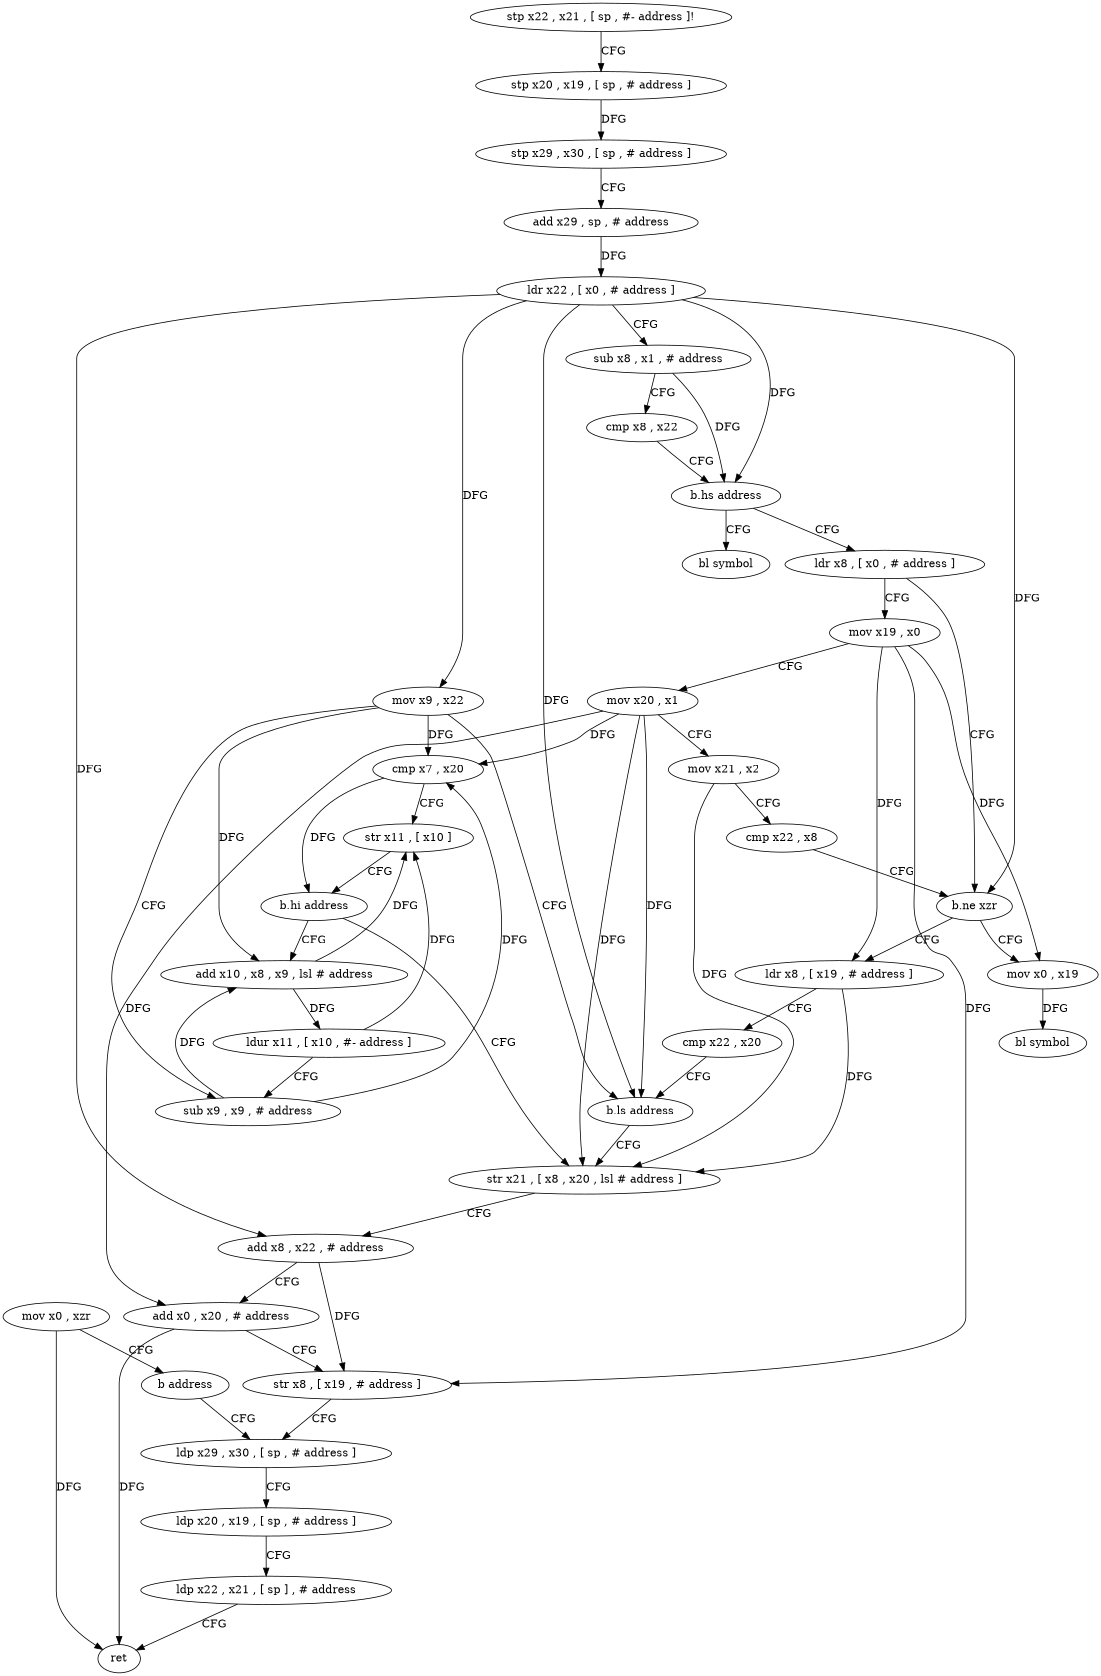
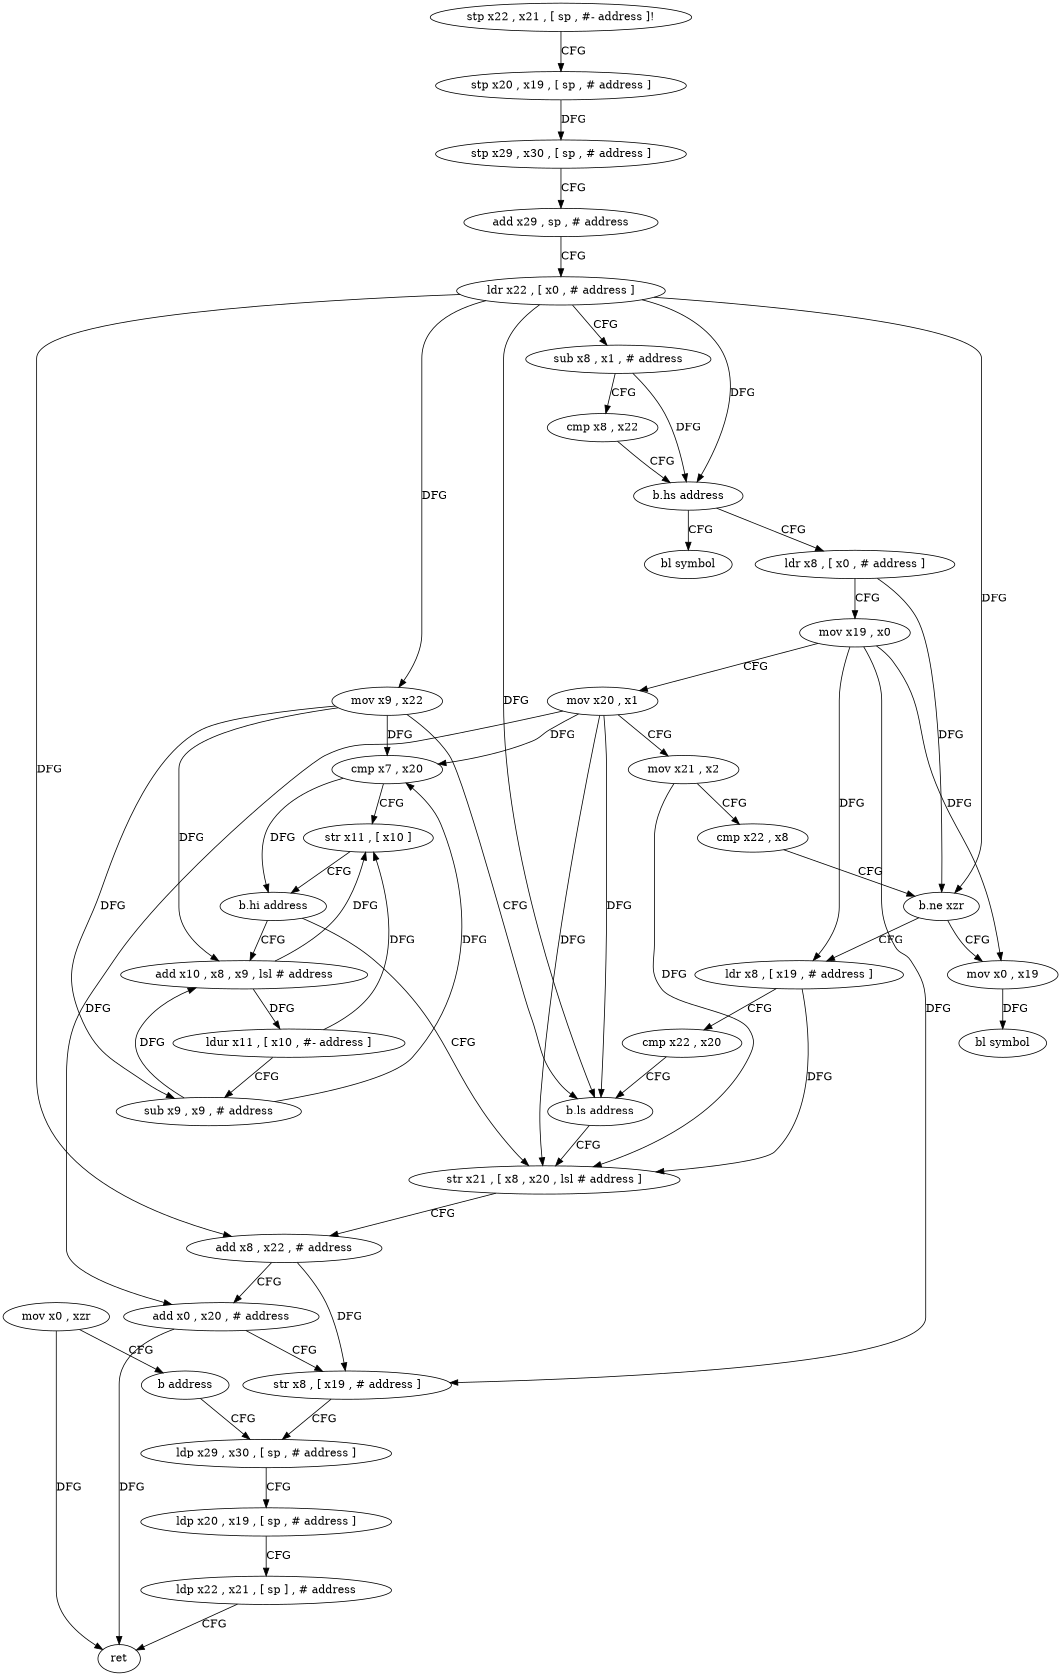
(614, 257) -> (574, 257)
(982, 735) -> (951, 735)
(154, 906) -> (113, 906)
